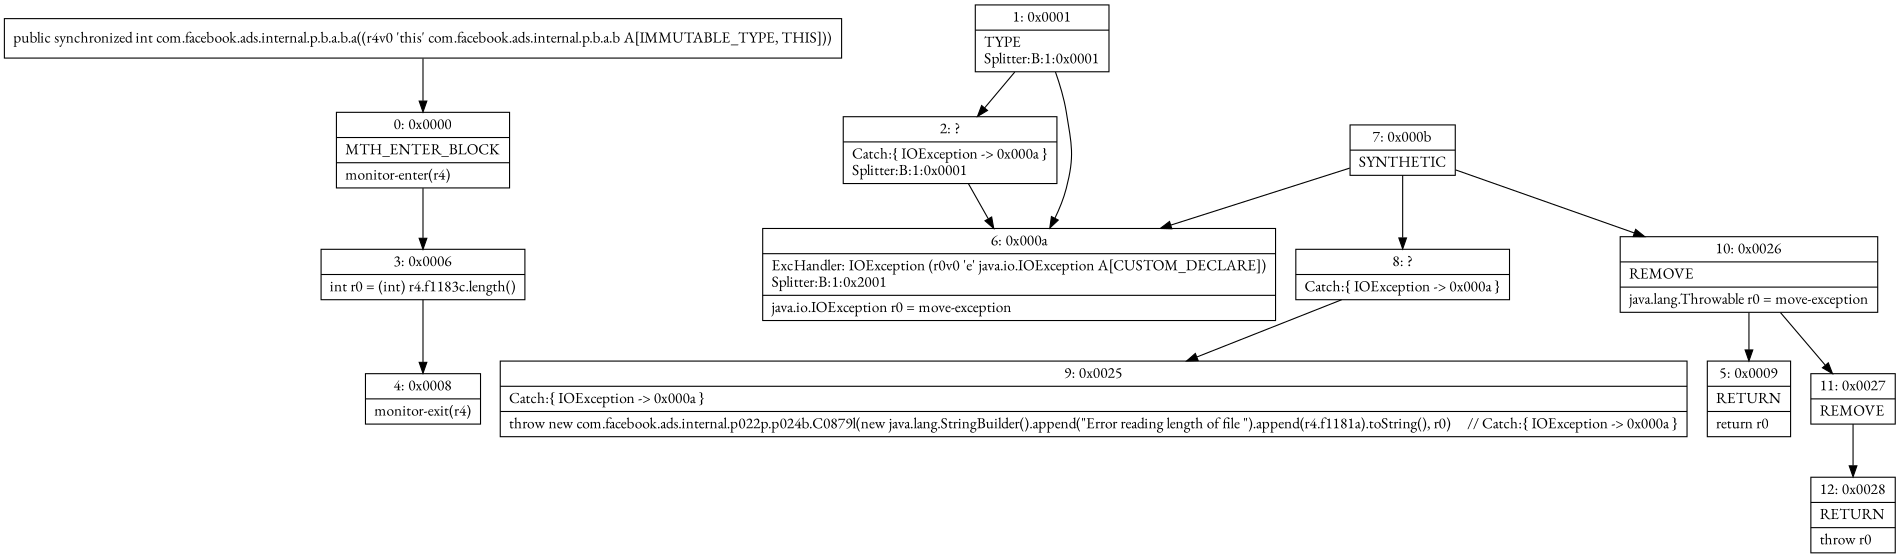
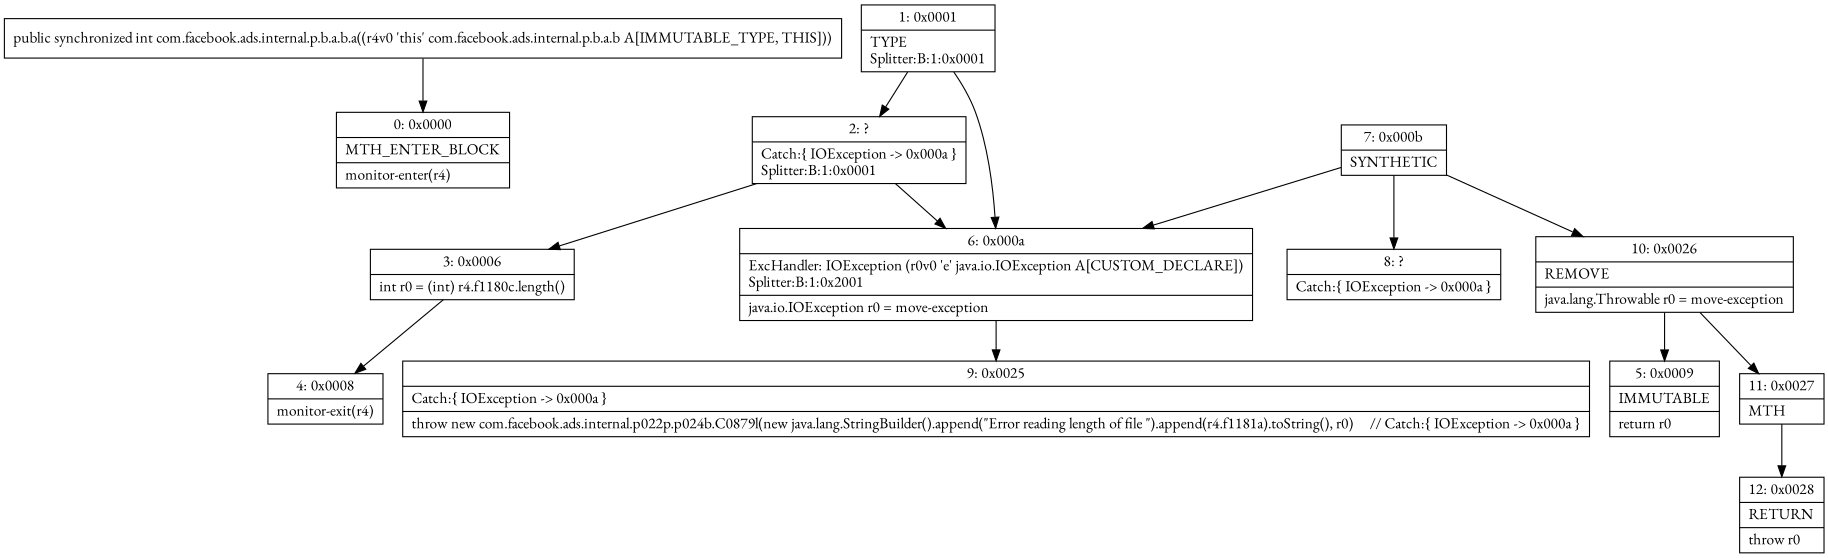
(423, 213) -> (658, 215)
(423, 287) -> (472, 287)
(1269, 328) -> (996, 335)
(1749, 398) -> (1665, 398)
(1853, 411) -> (1767, 411)
